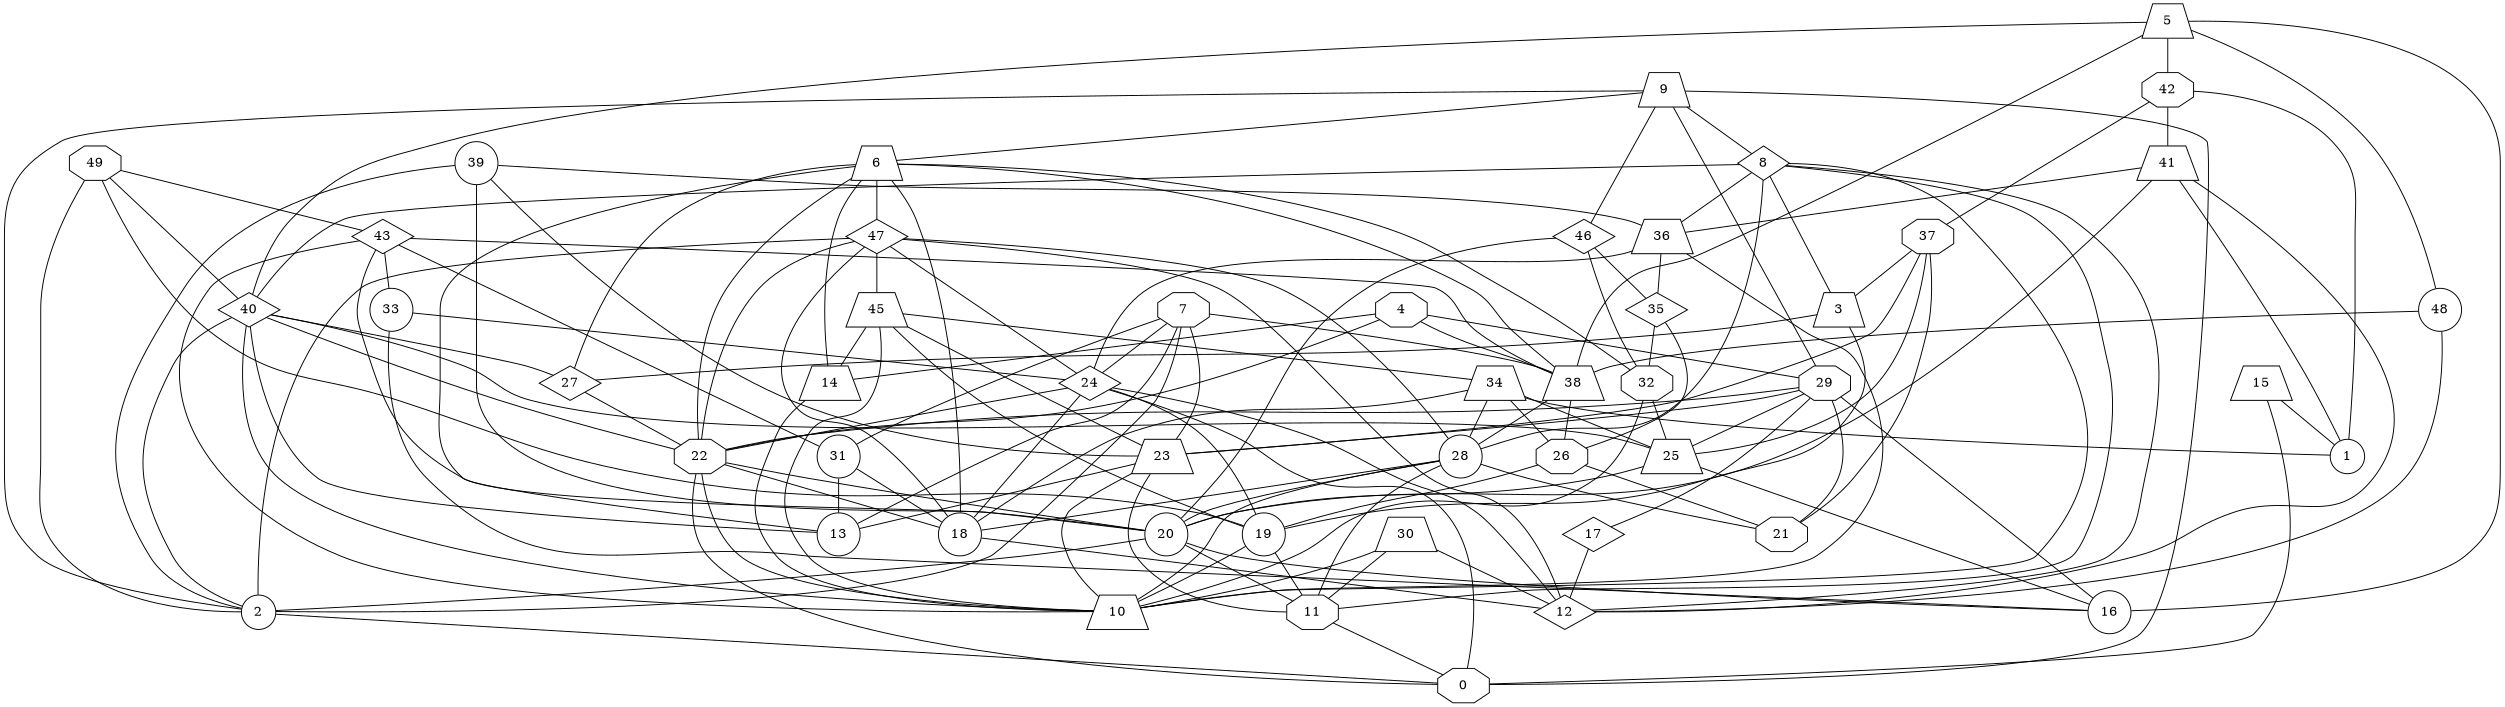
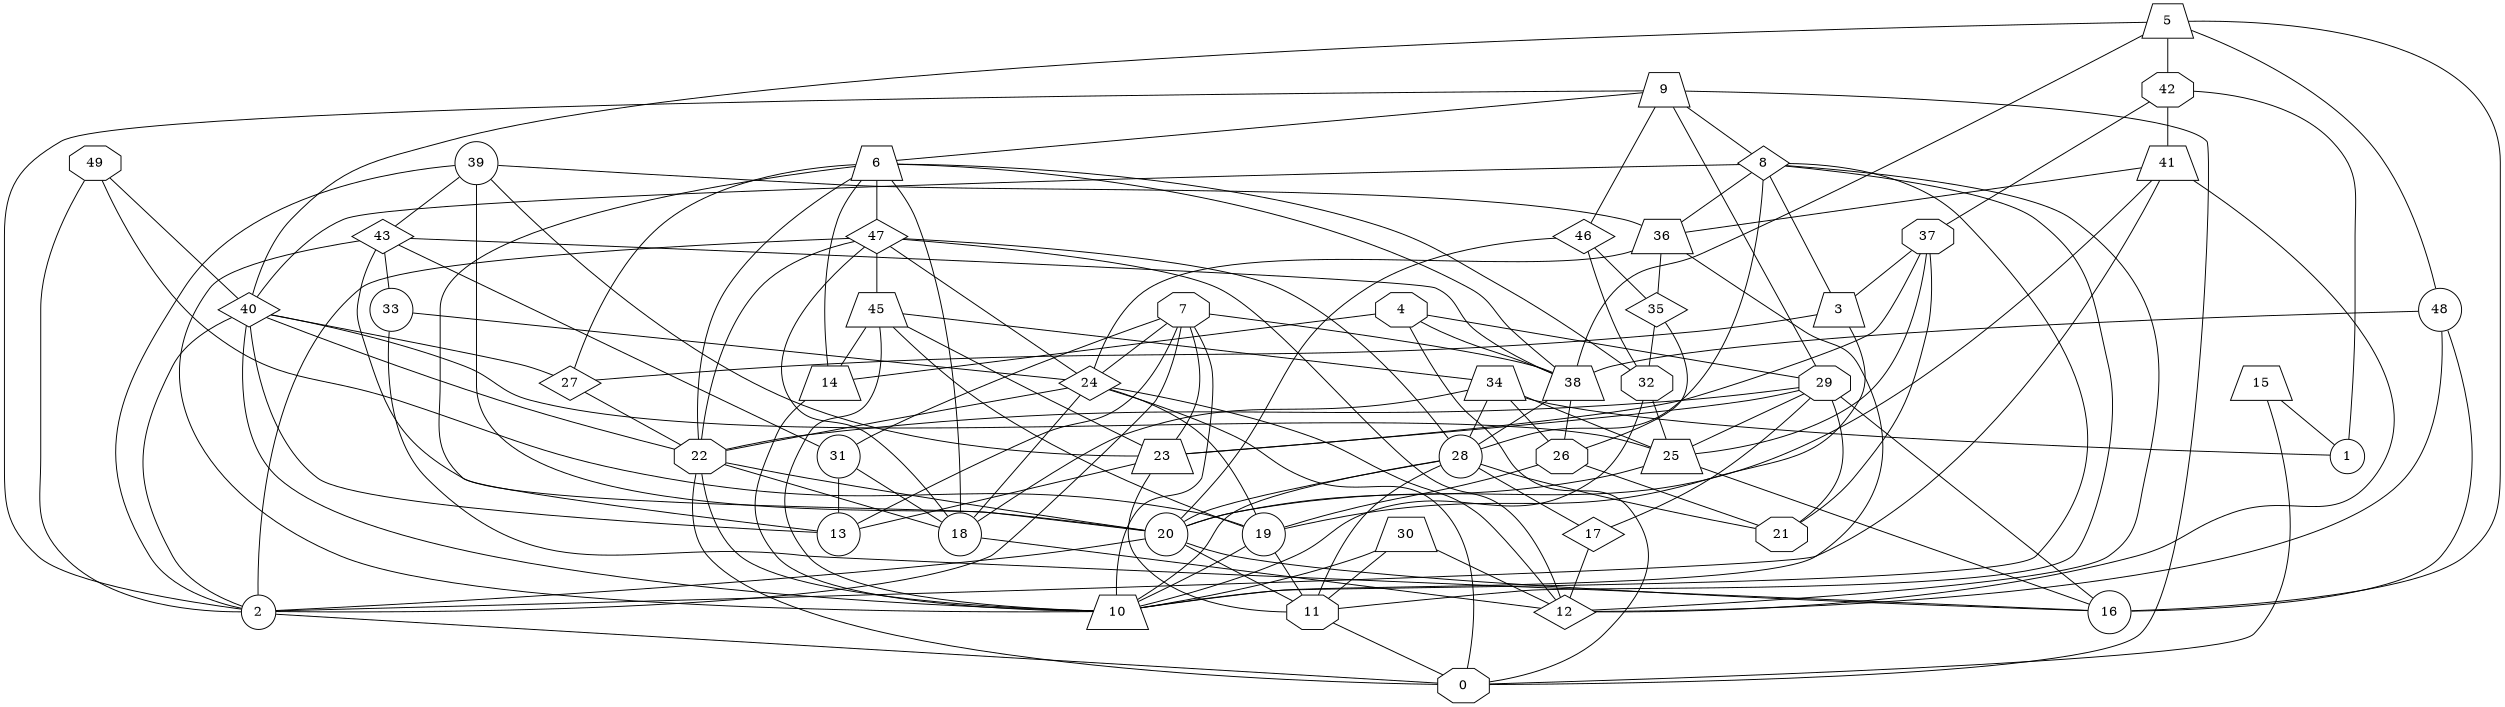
(242, 201) -> (427, 202)
(2265, 308) -> (1511, 574)
(1092, 408) -> (1643, 531)
(1222, 494) -> (1506, 484)
(1062, 527) -> (1199, 481)
none -> (2430, 564)
